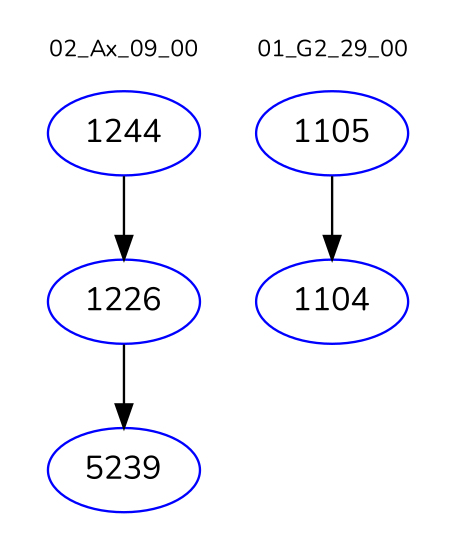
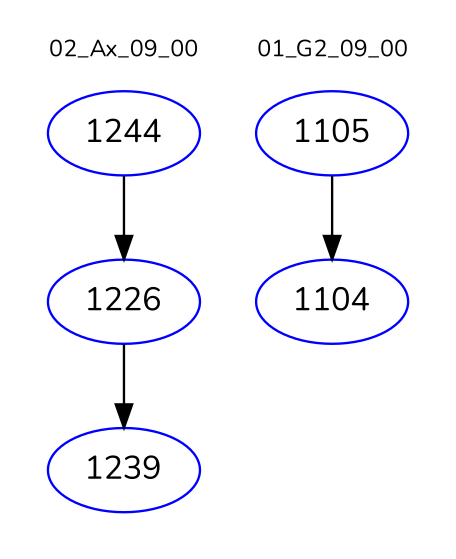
(333, 50) -> (333, 50)
(124, 470) -> (124, 470)
